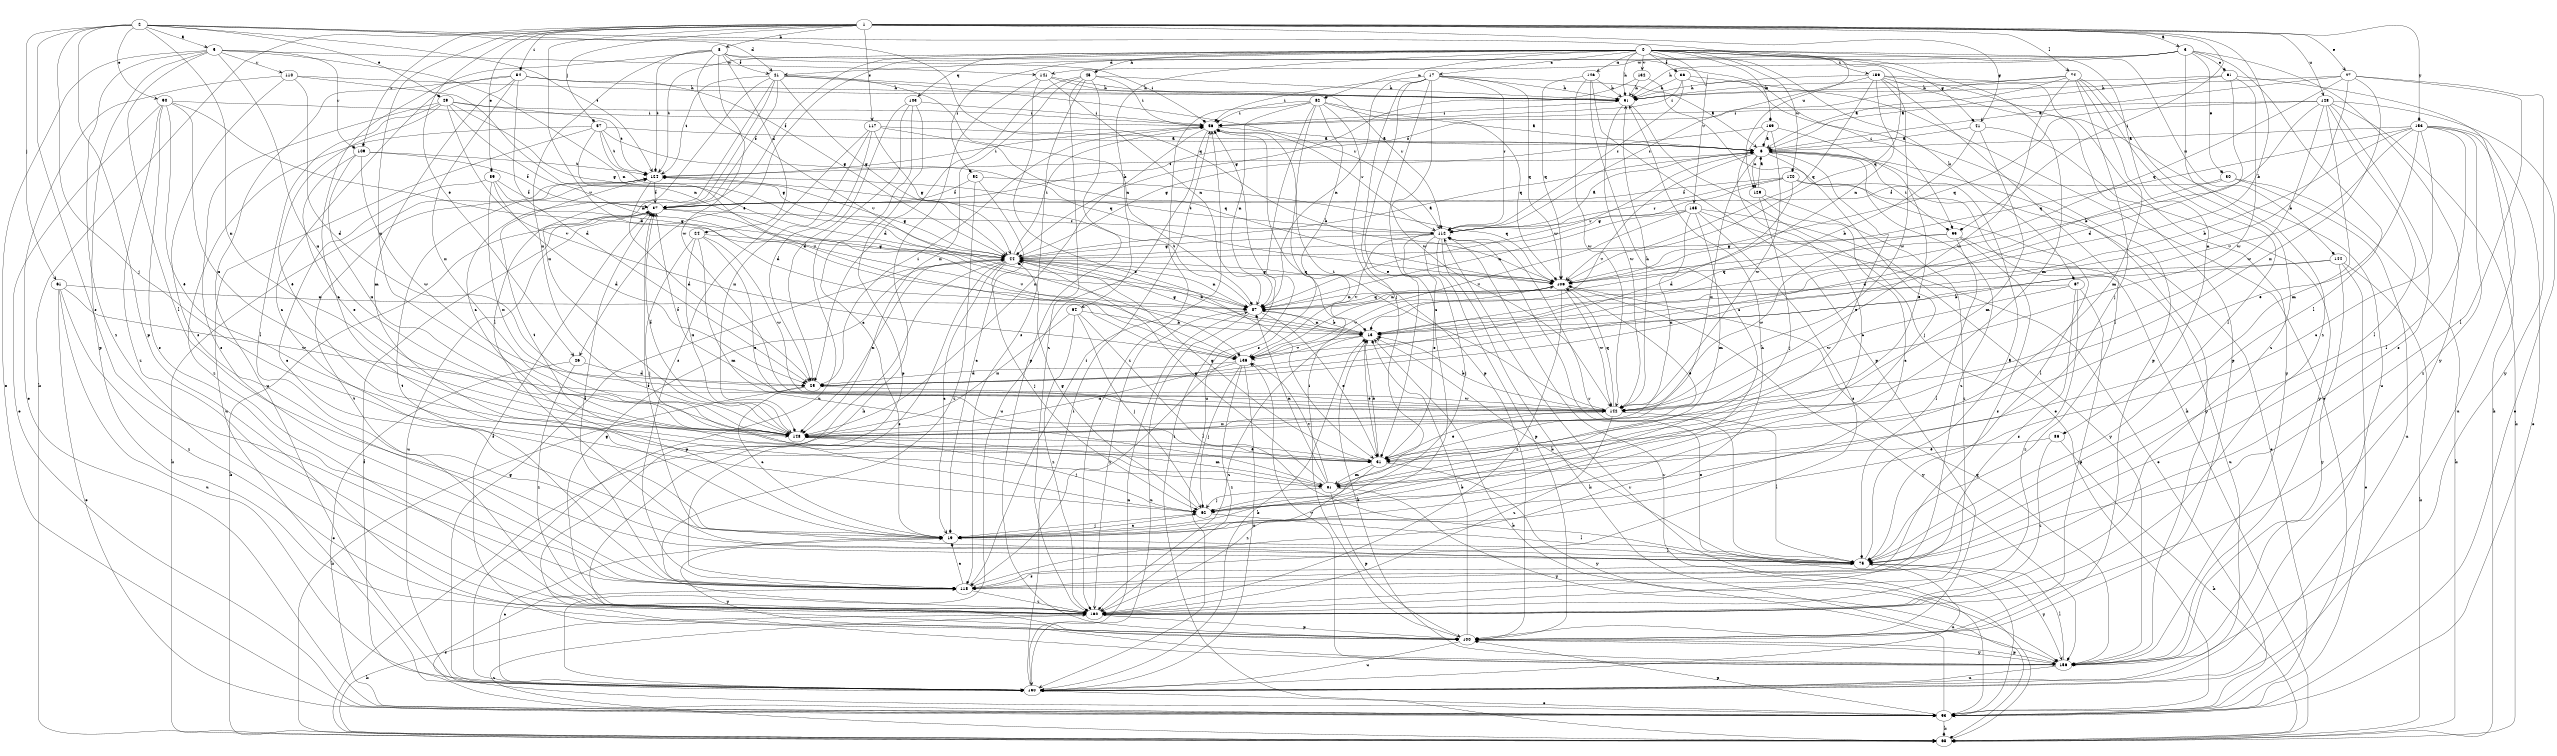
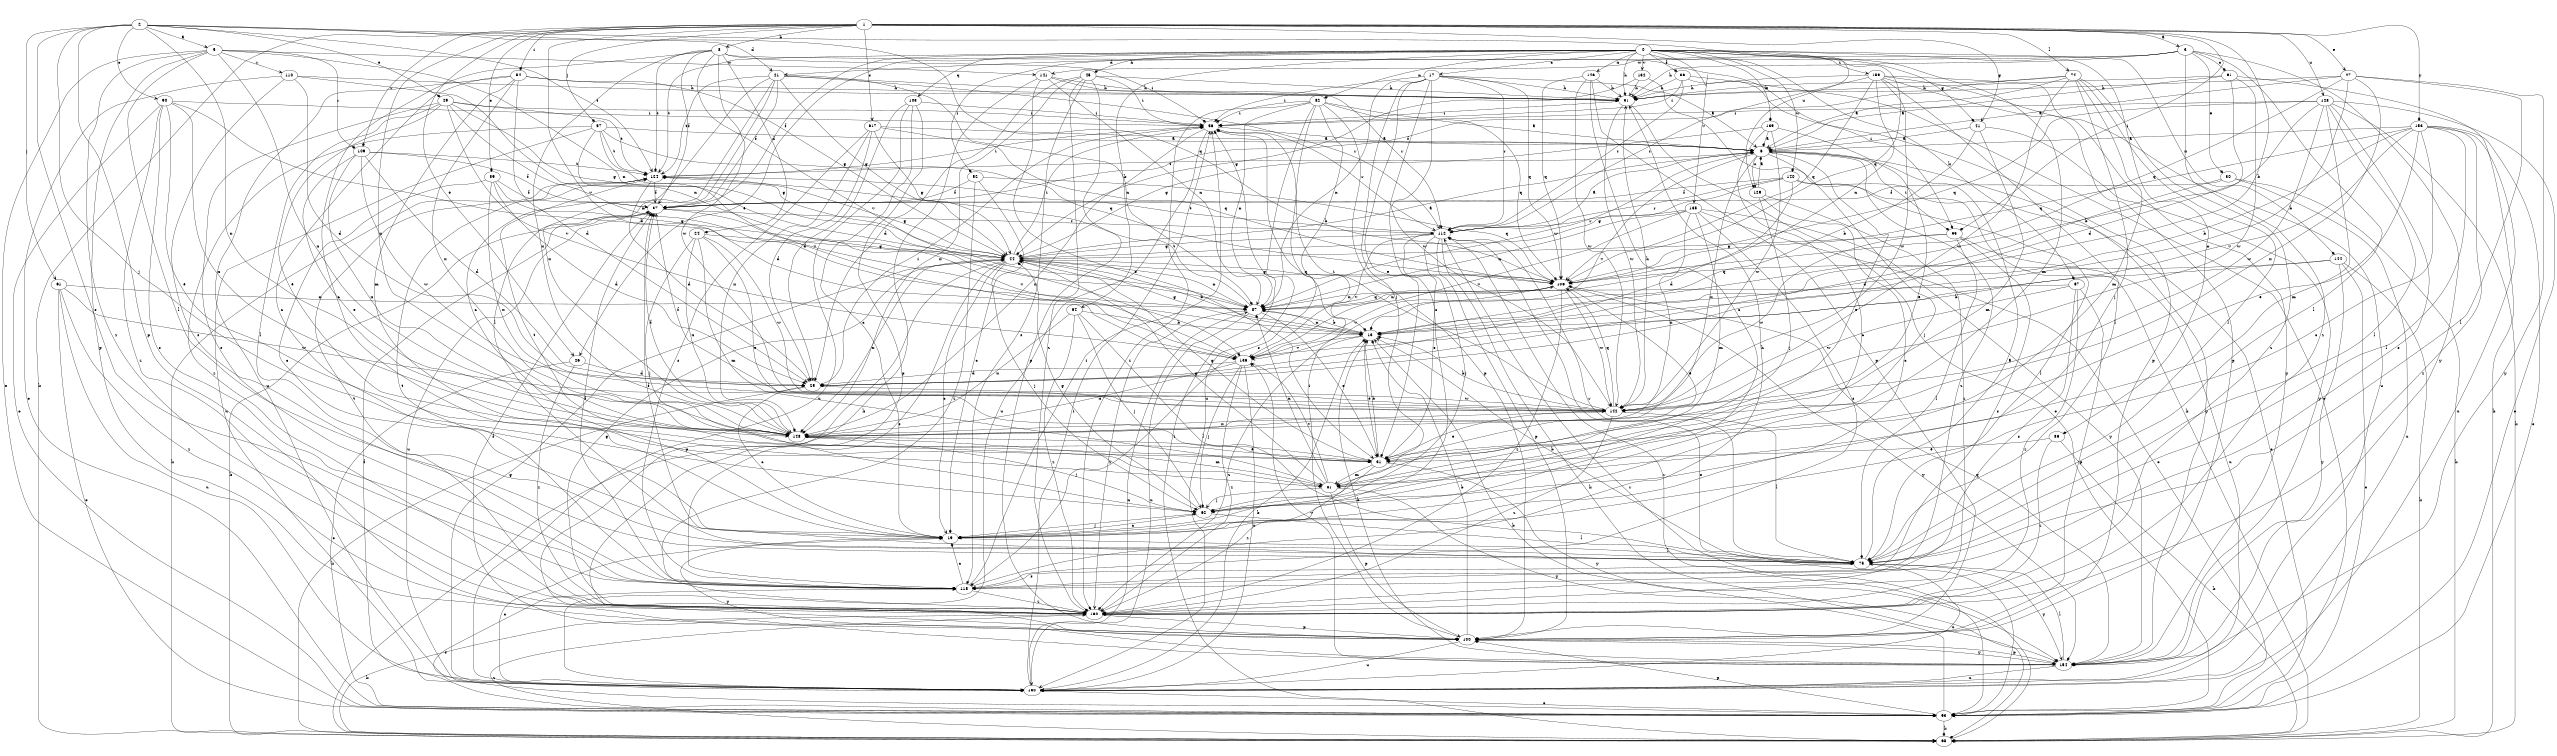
(745, 67) -> (688, 120)
(873, 126) -> (873, 126)
none -> (540, 335)
(2064, 665) -> (2064, 665)
